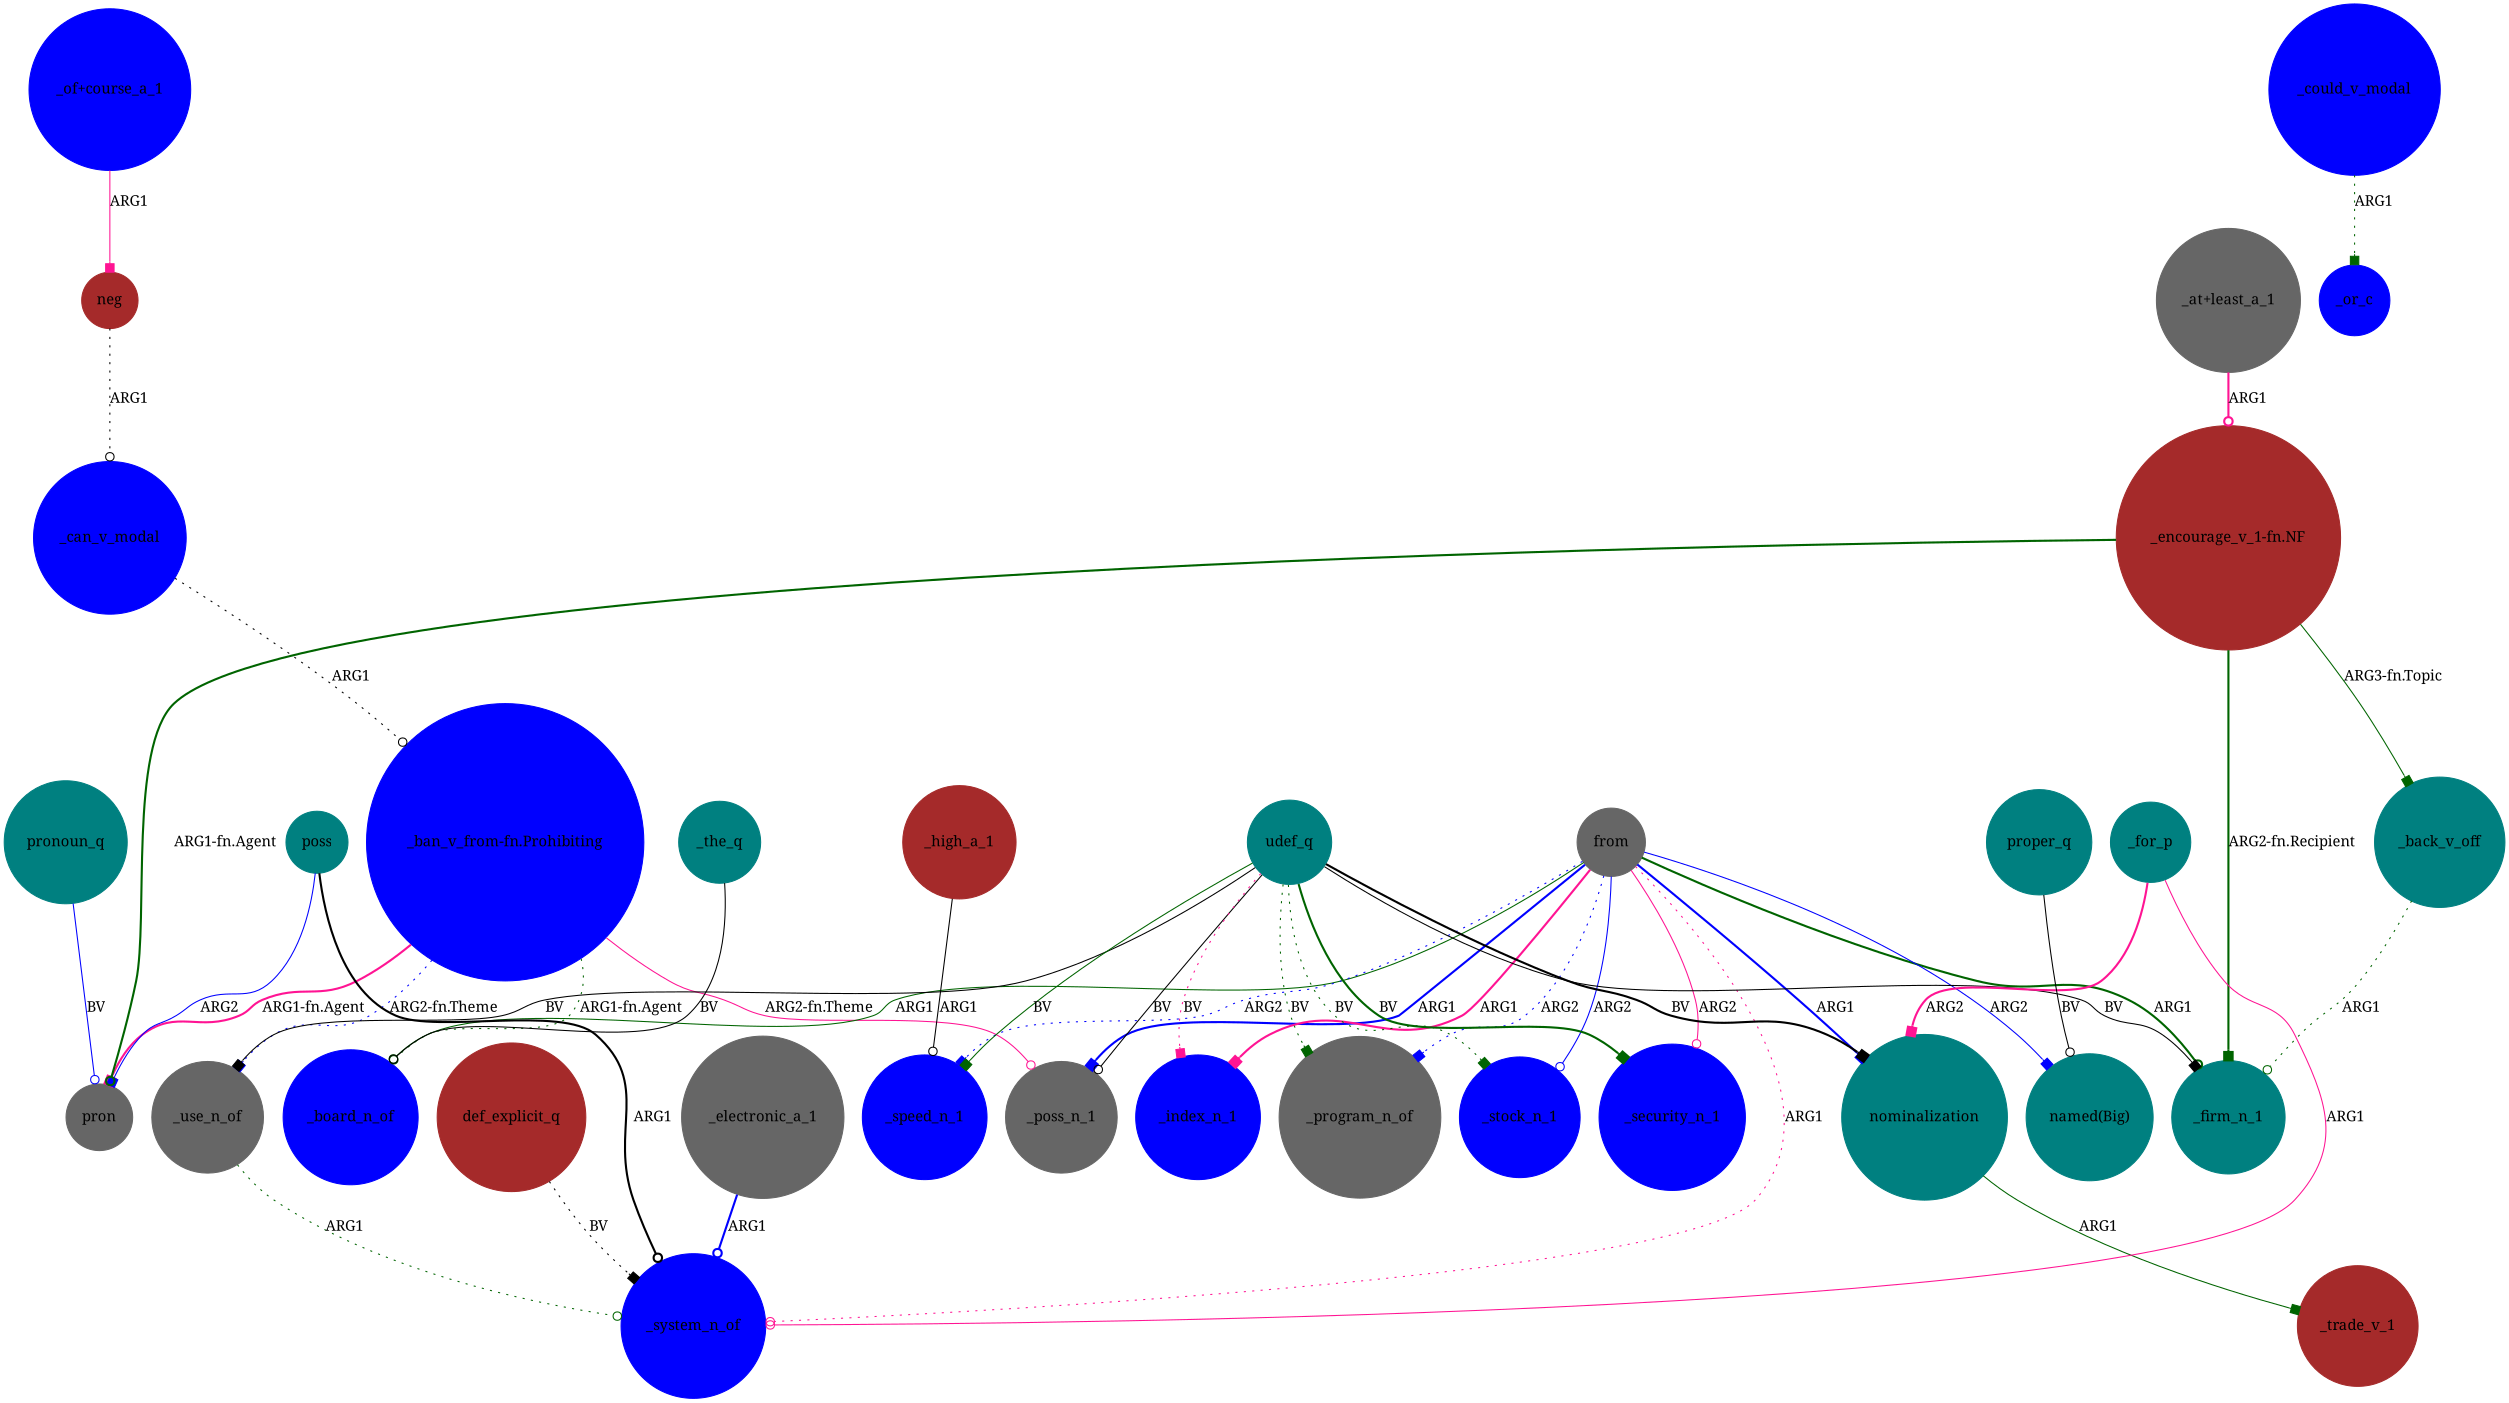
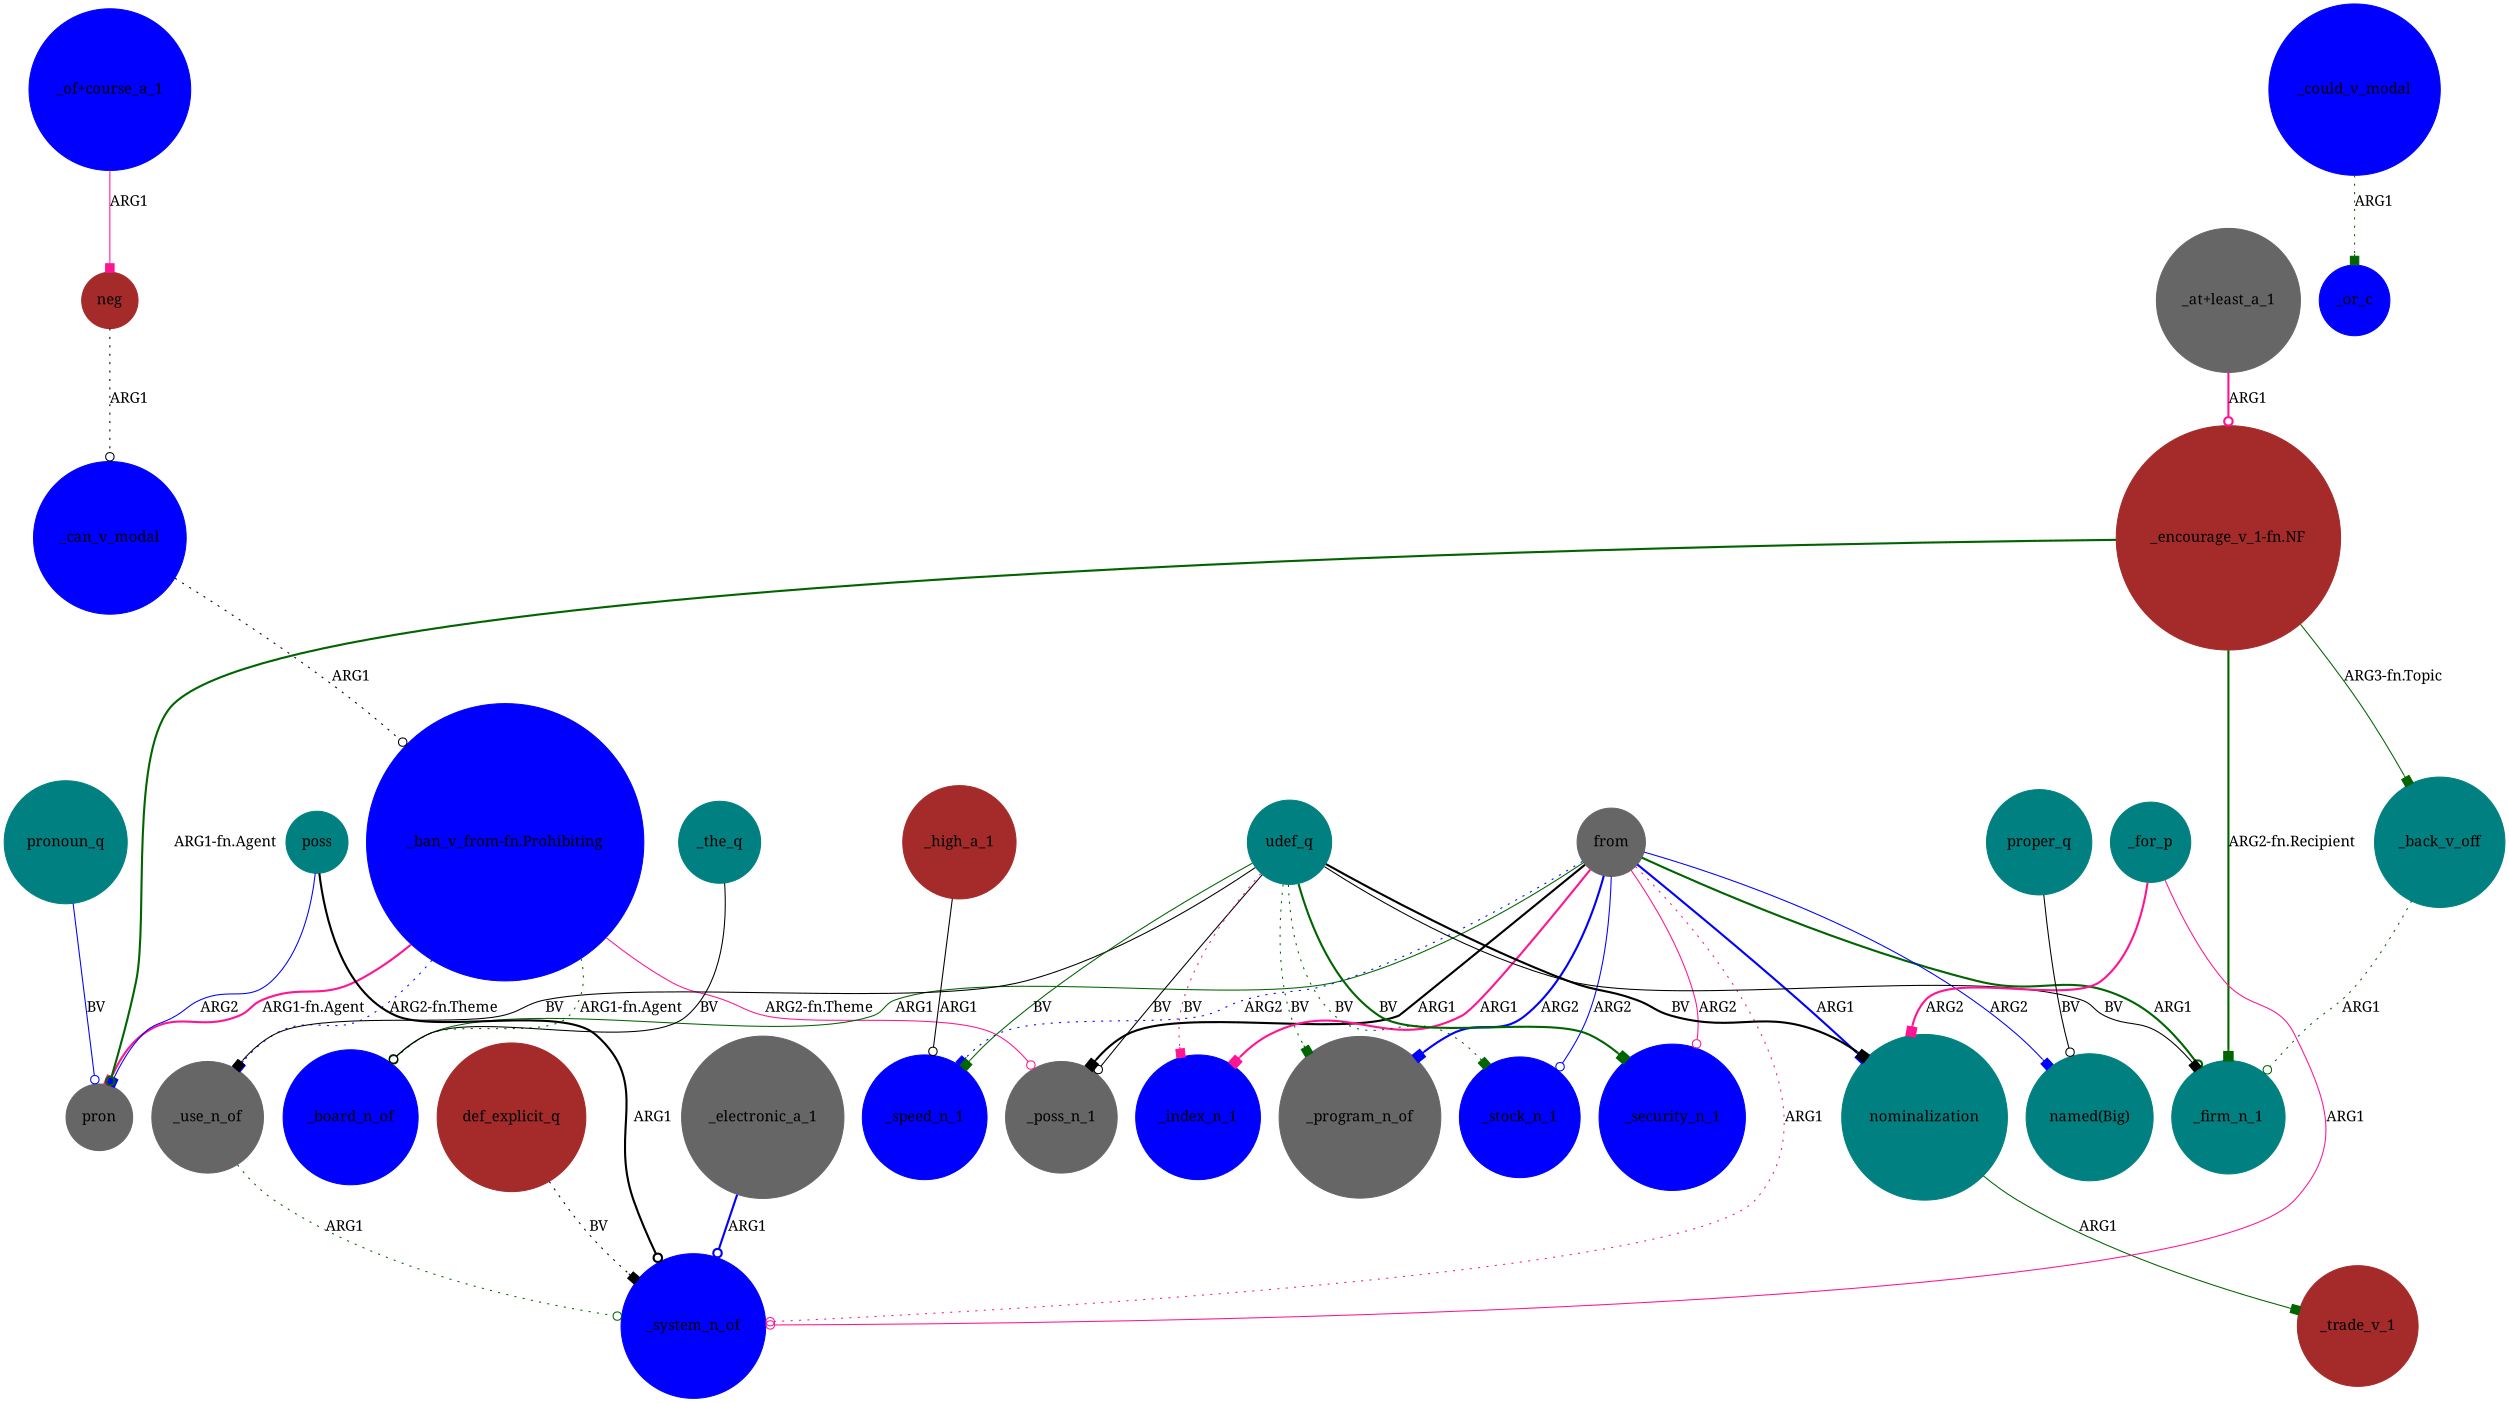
(1544, 997) -> (1544, 997)
(1402, 1013) -> (1402, 1013)
